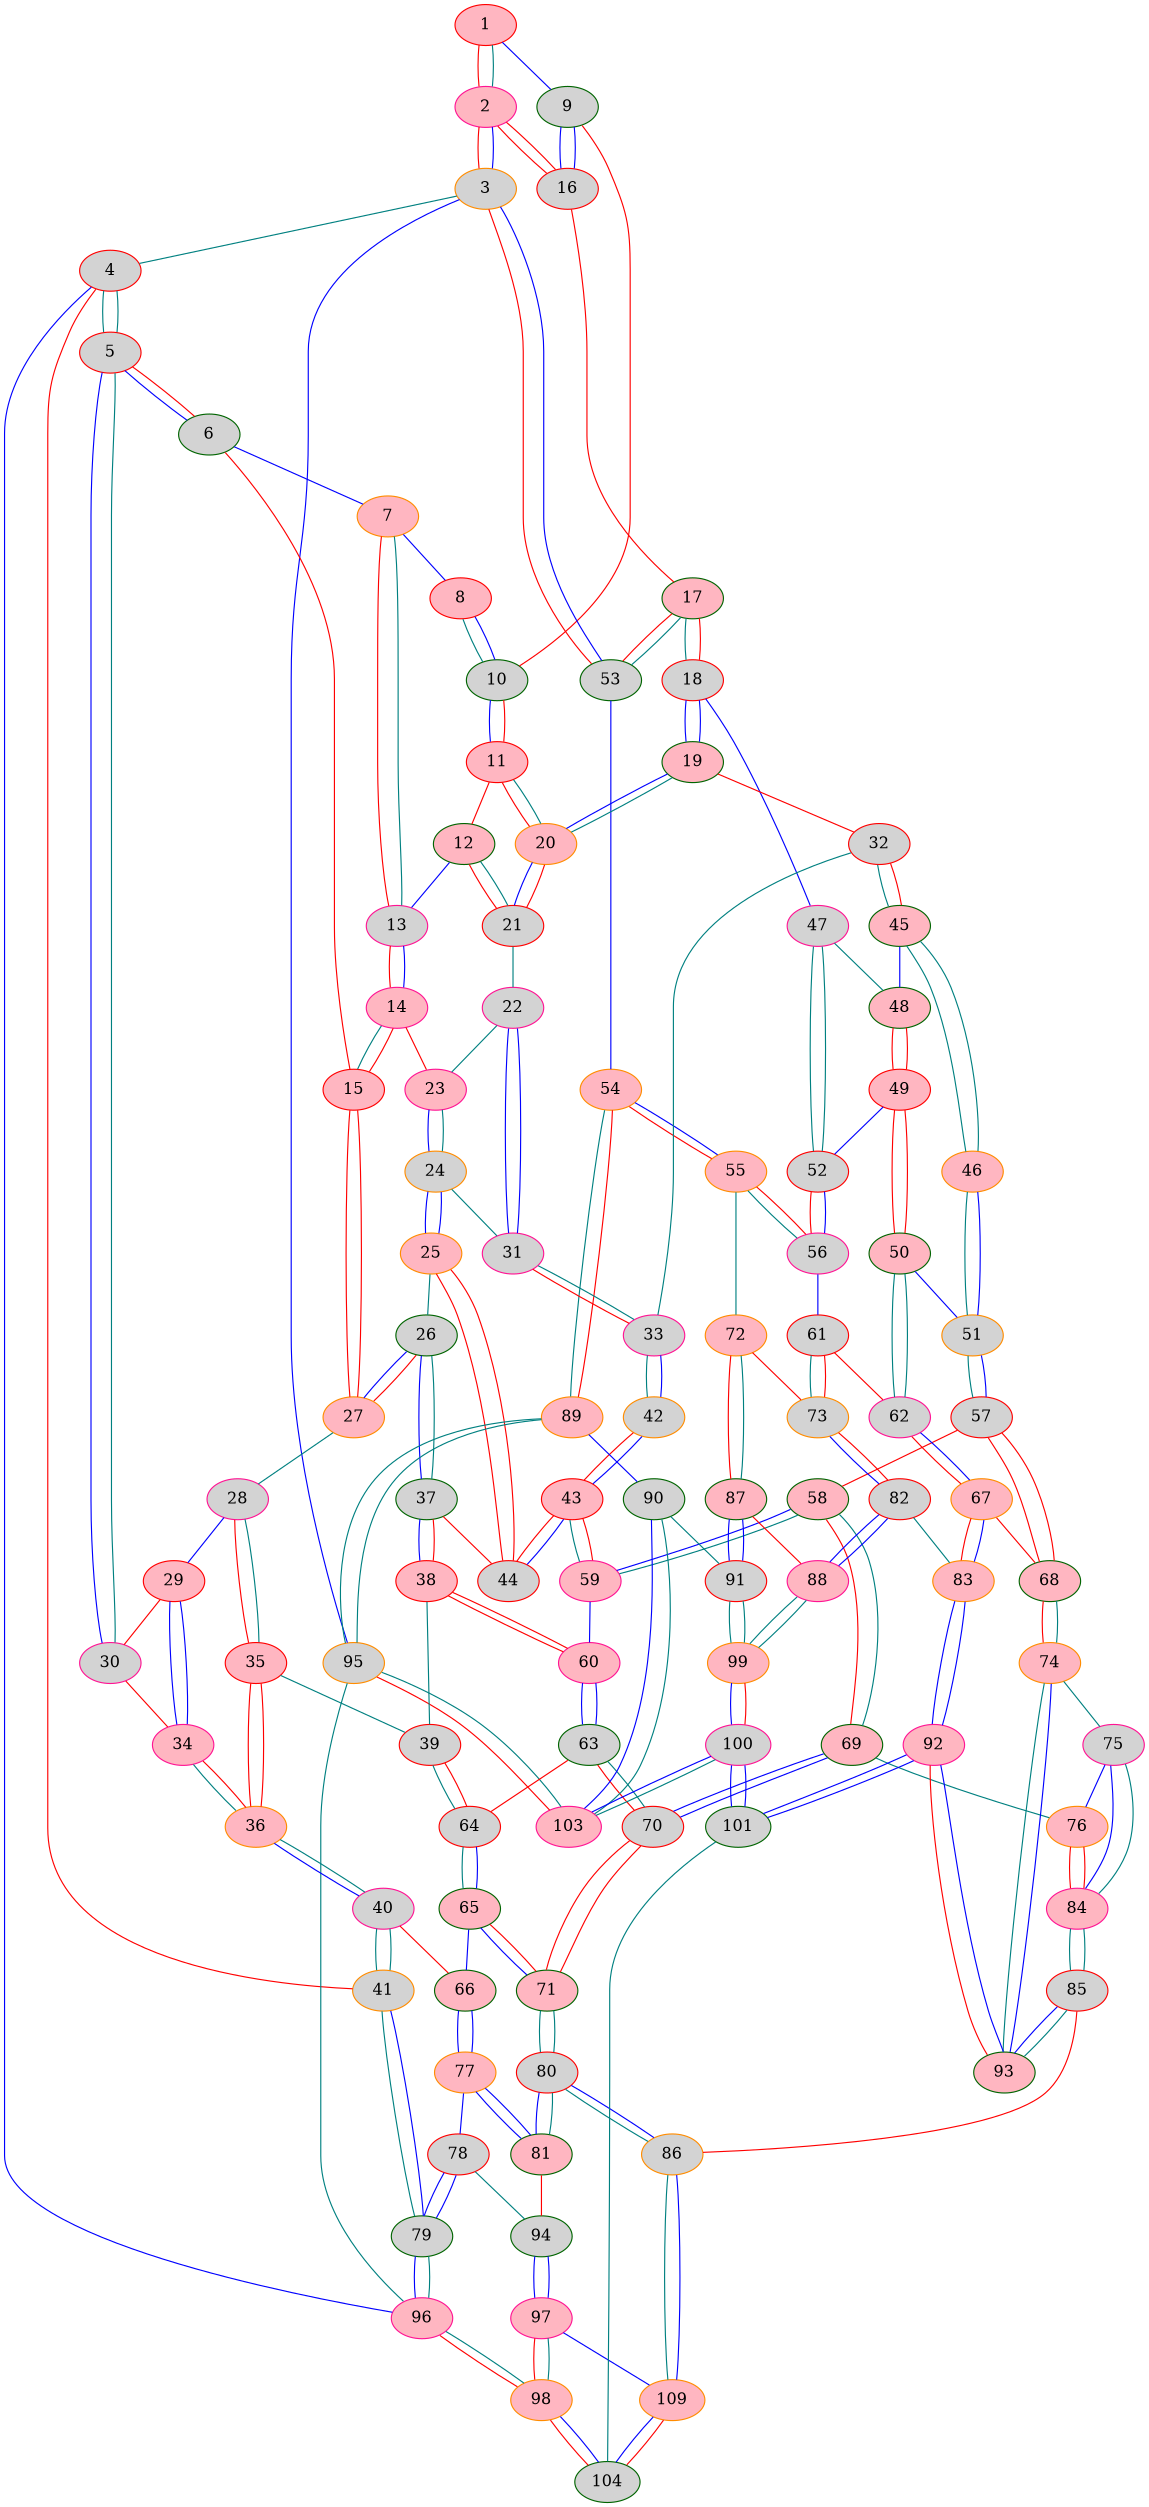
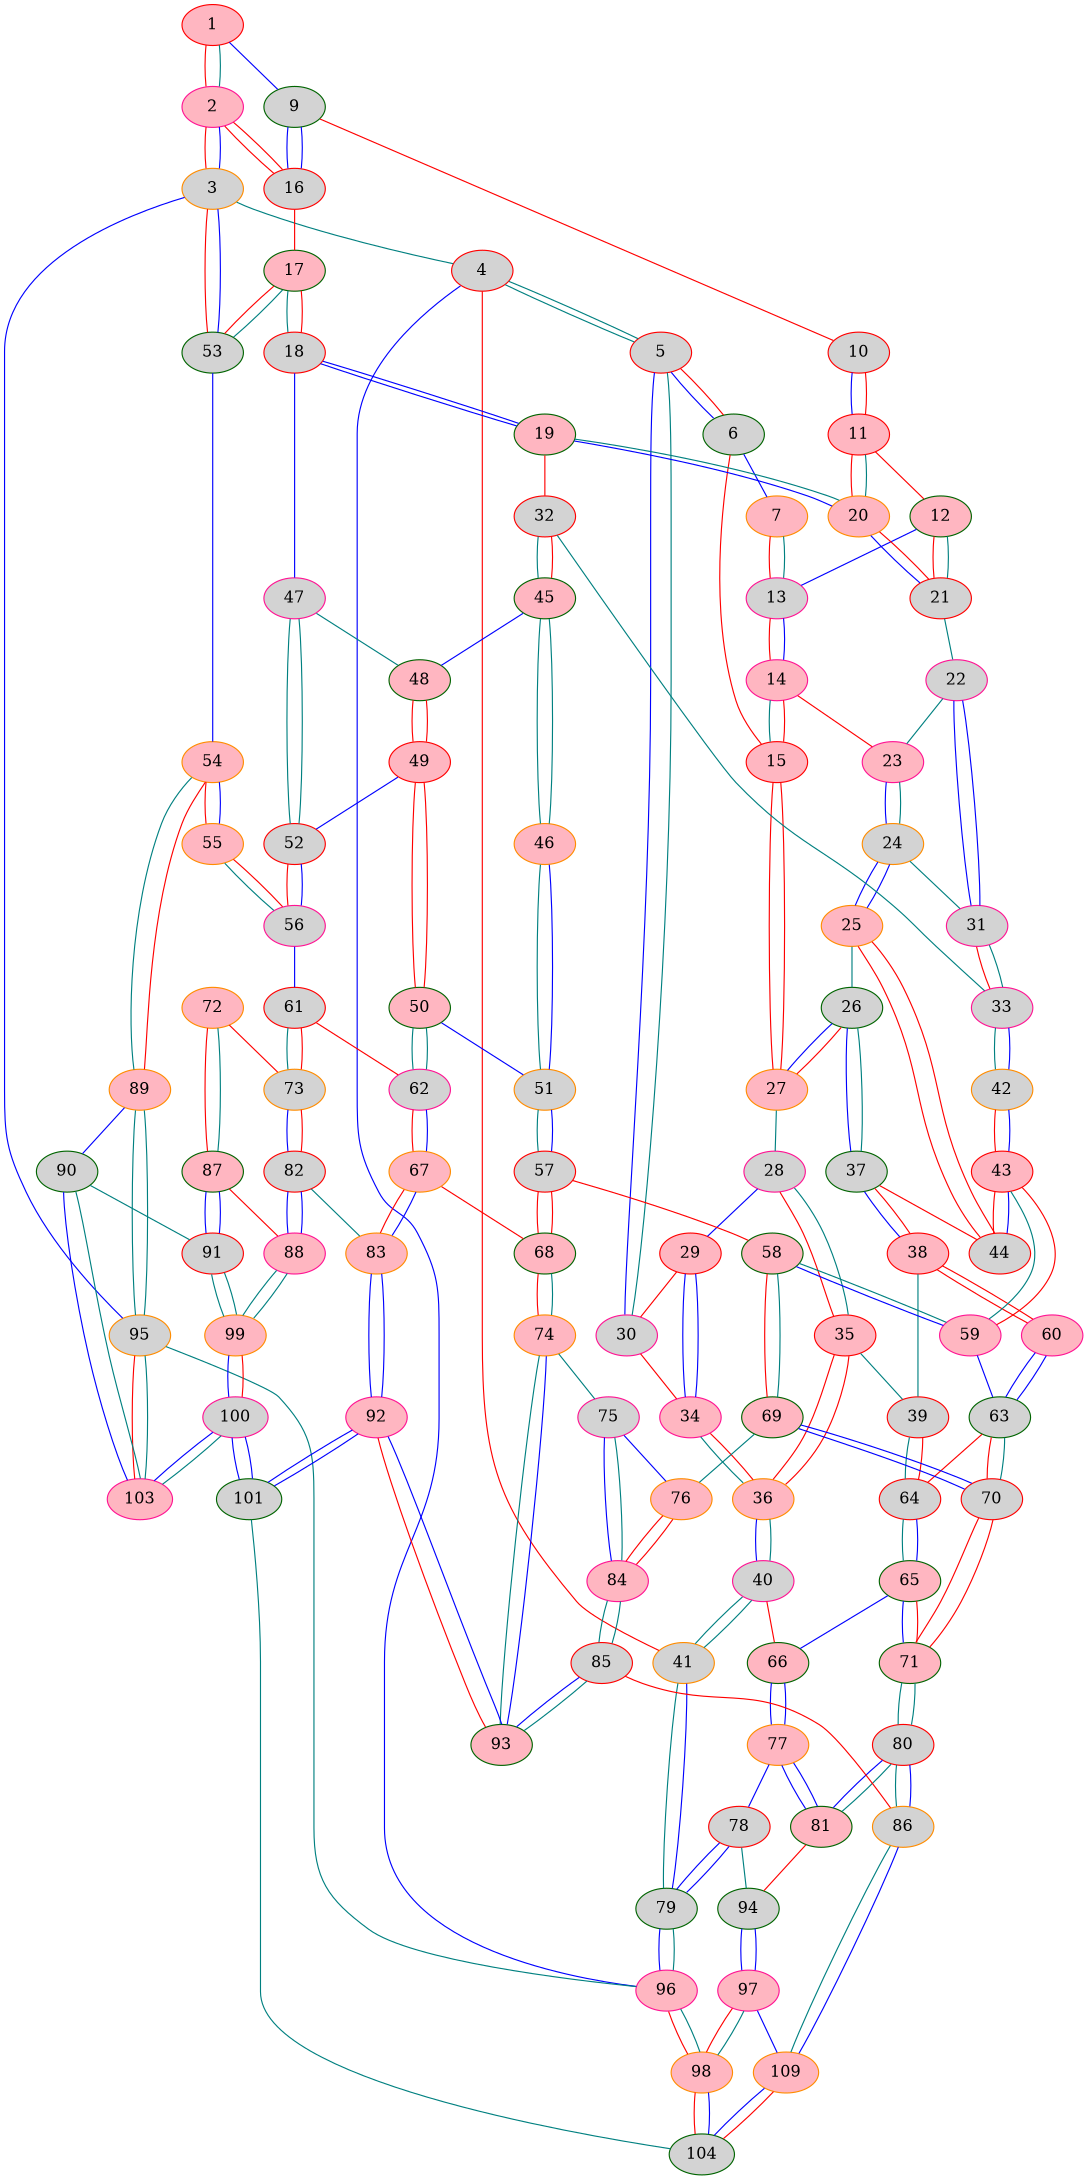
(461, 598) -> none
(497, 680) -> (859, 353)
(736, 1253) -> none
(590, 1622) -> (985, 1376)
